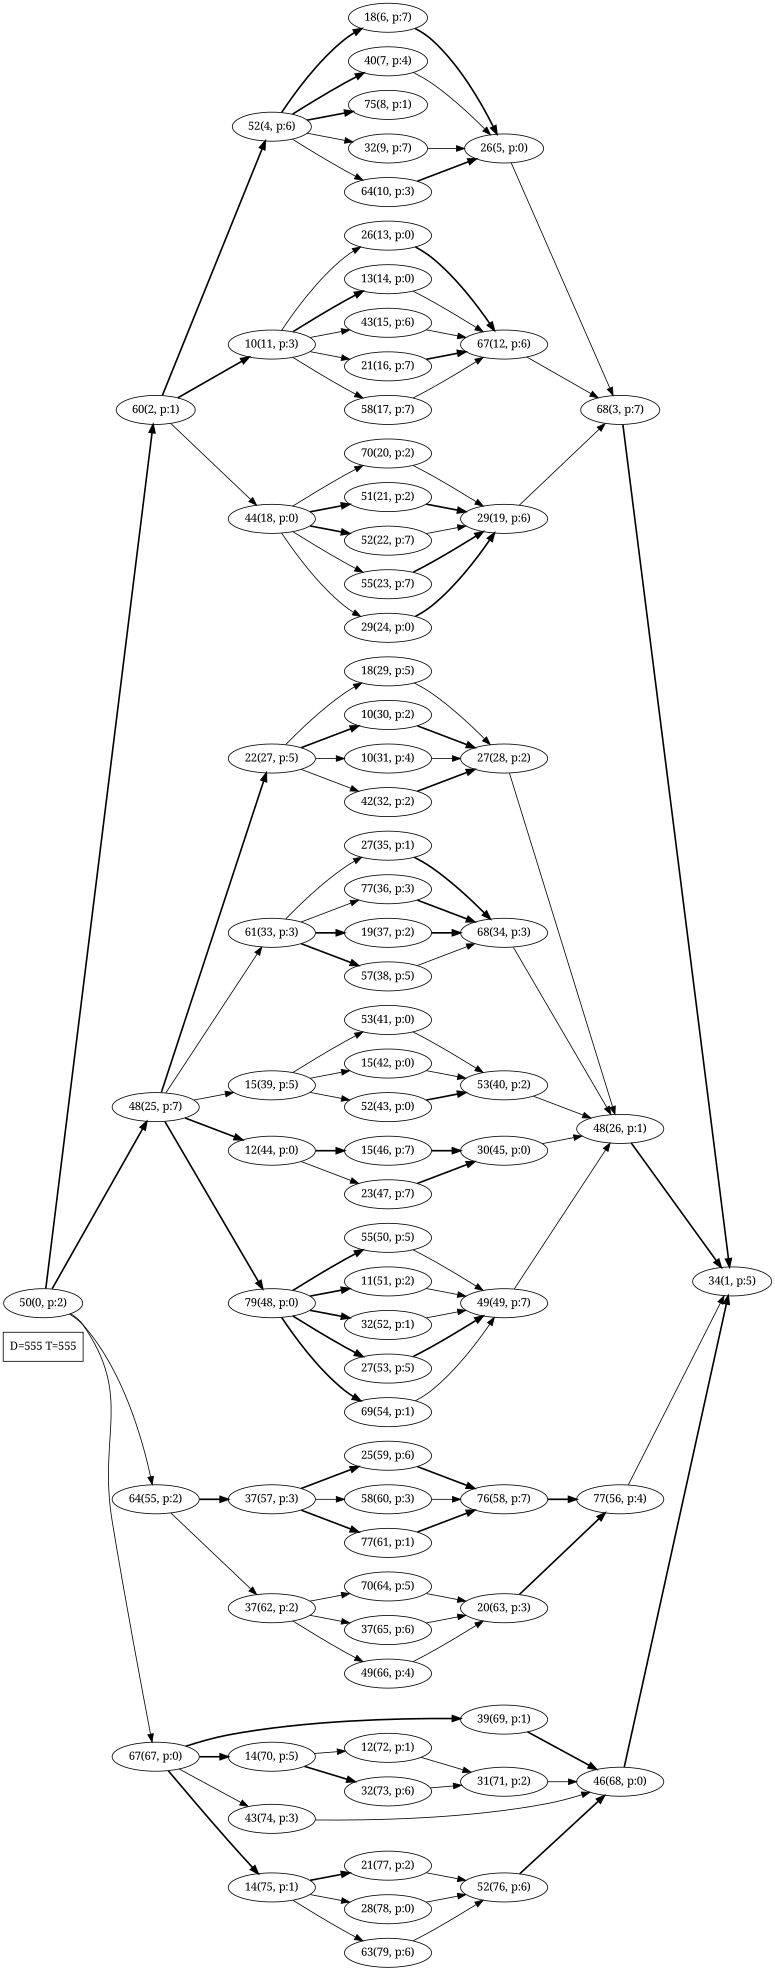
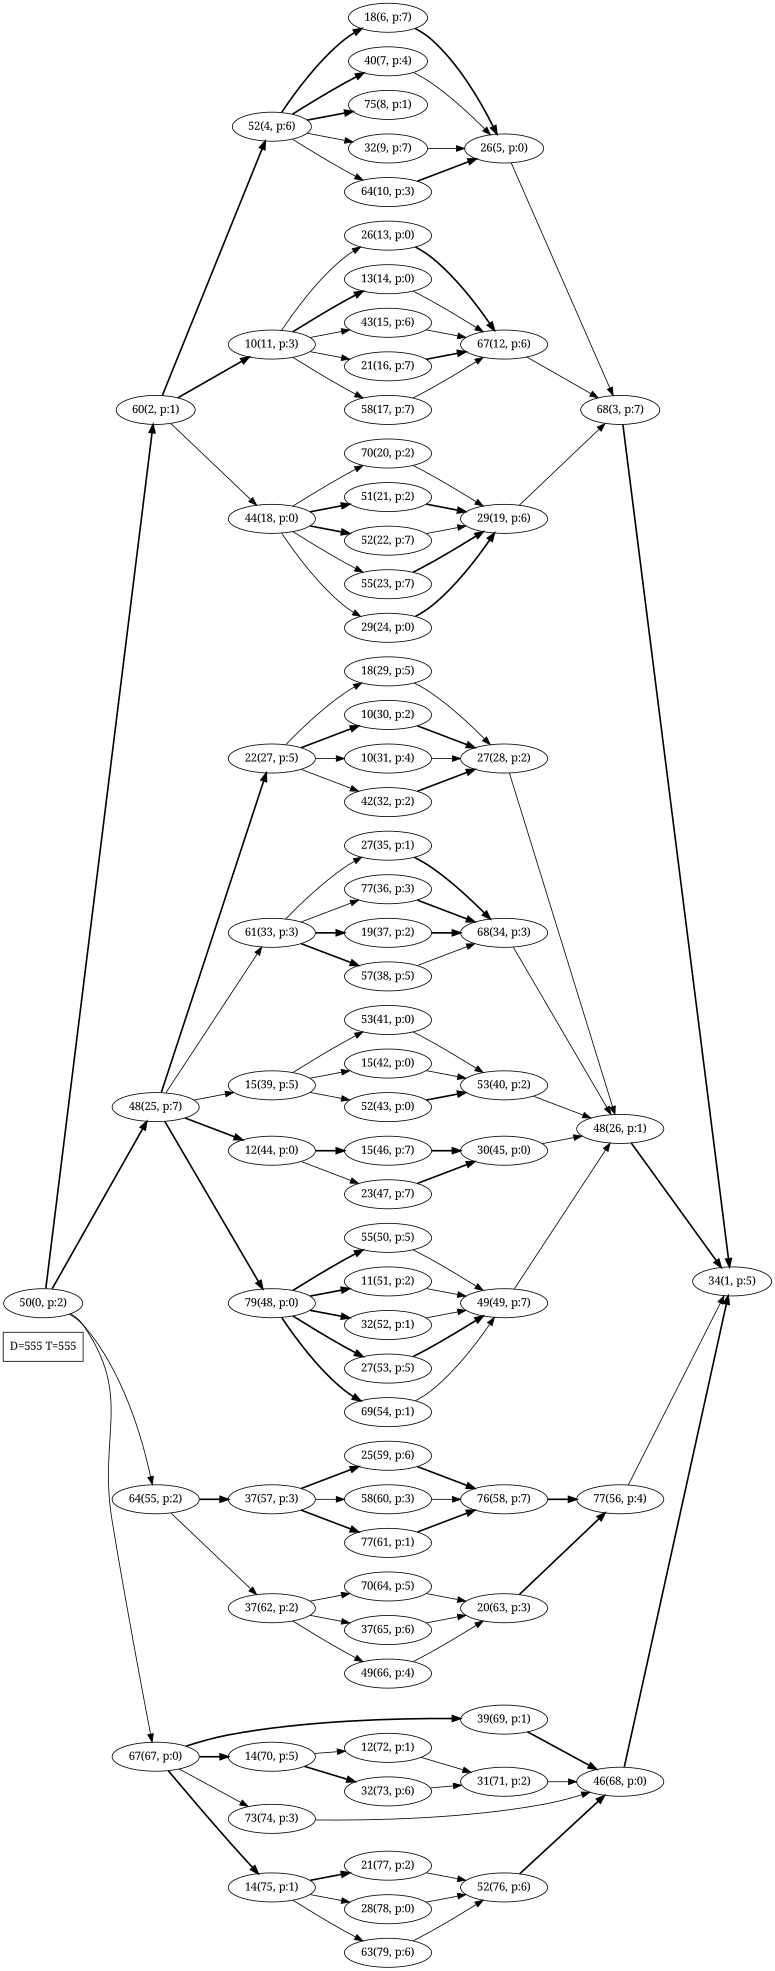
(272, 1819) -> (272, 1819)
